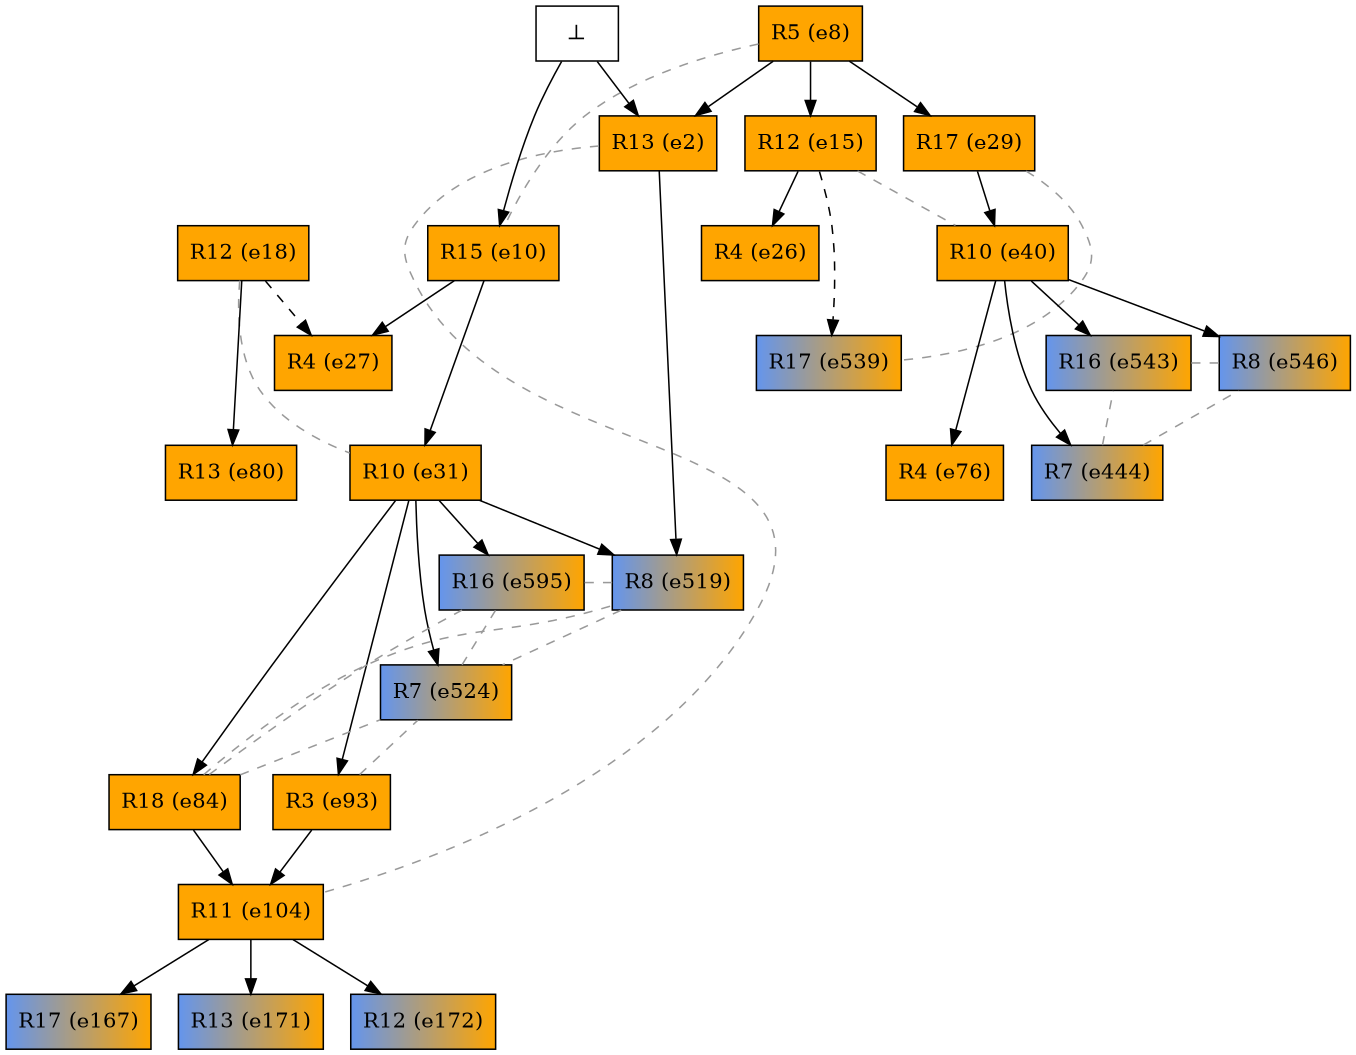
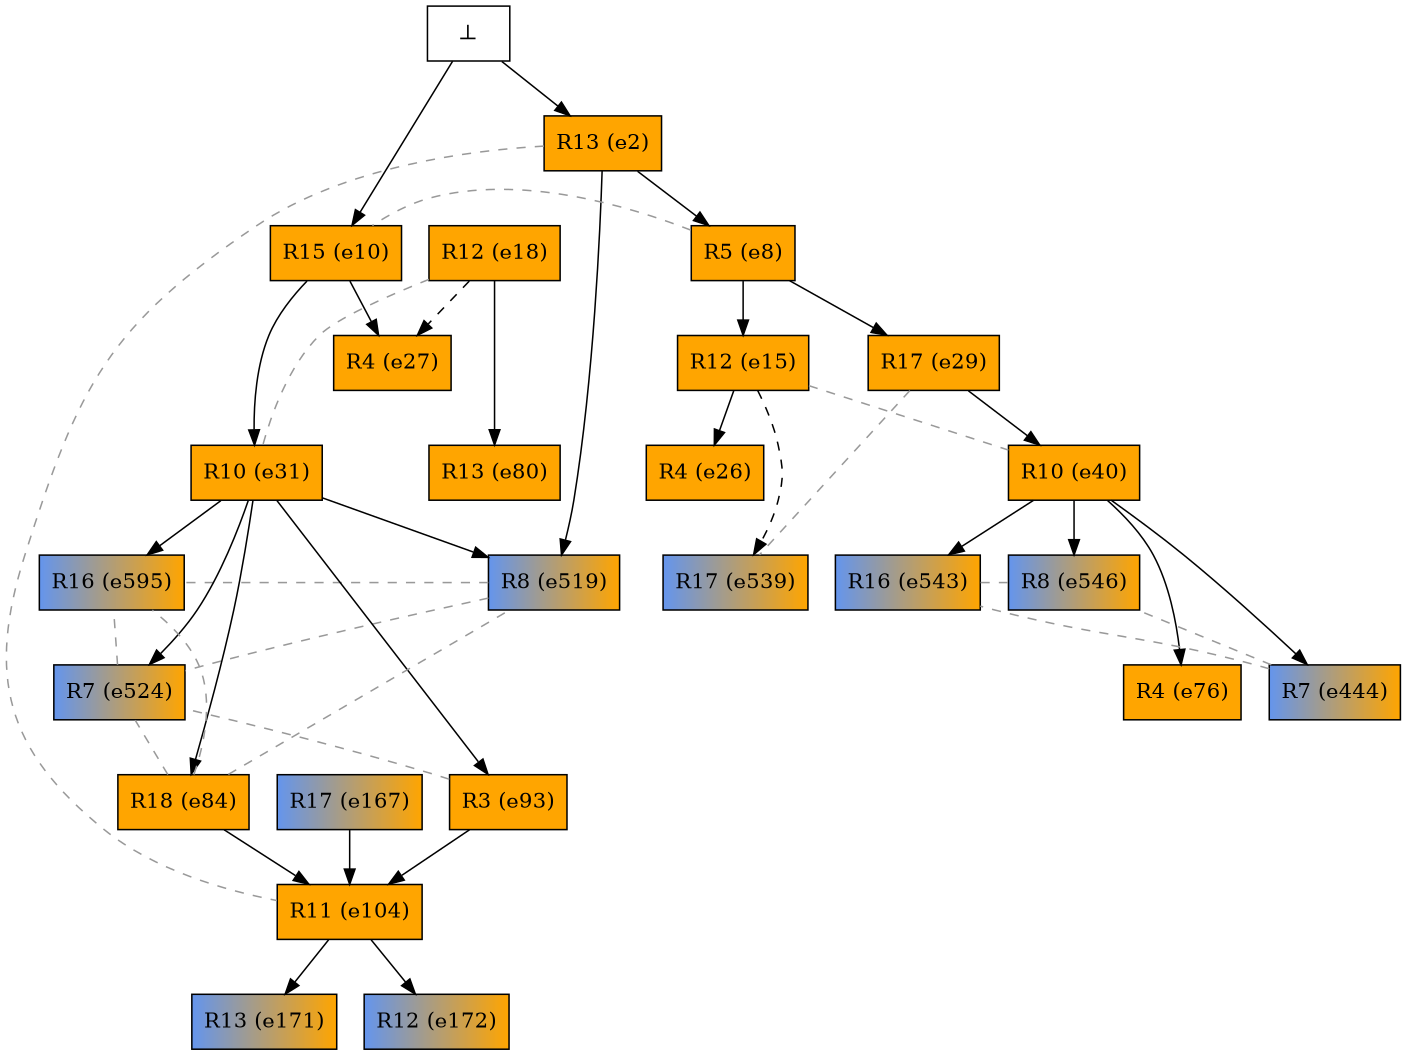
(741, 84) -> (667, 194)
(171, 963) -> (350, 850)
